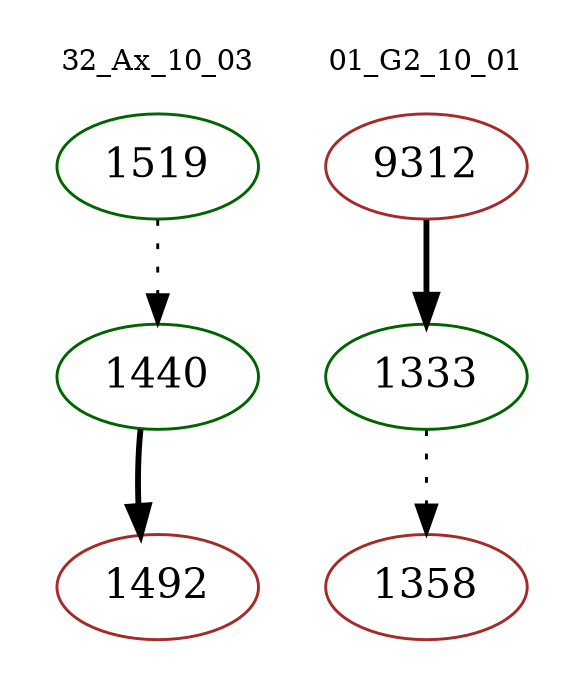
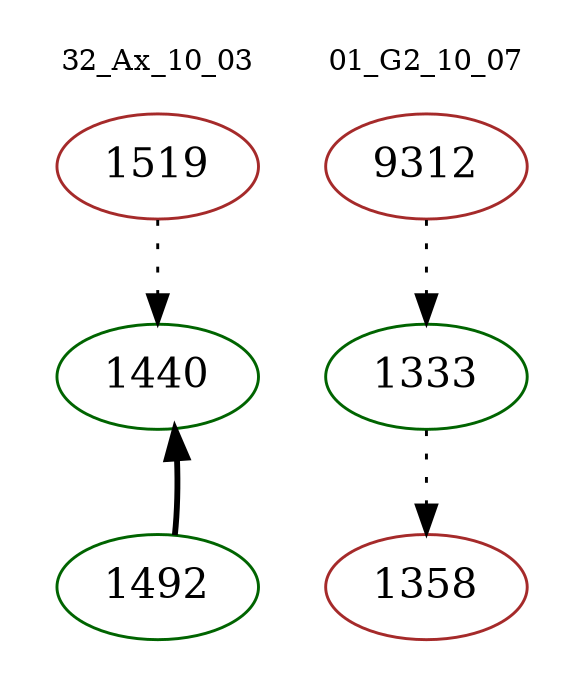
(426, 63) -> (426, 63)
(158, 166) -> (158, 166)
(426, 257) -> (426, 257)
(138, 467) -> (177, 497)
(158, 587) -> (158, 587)
